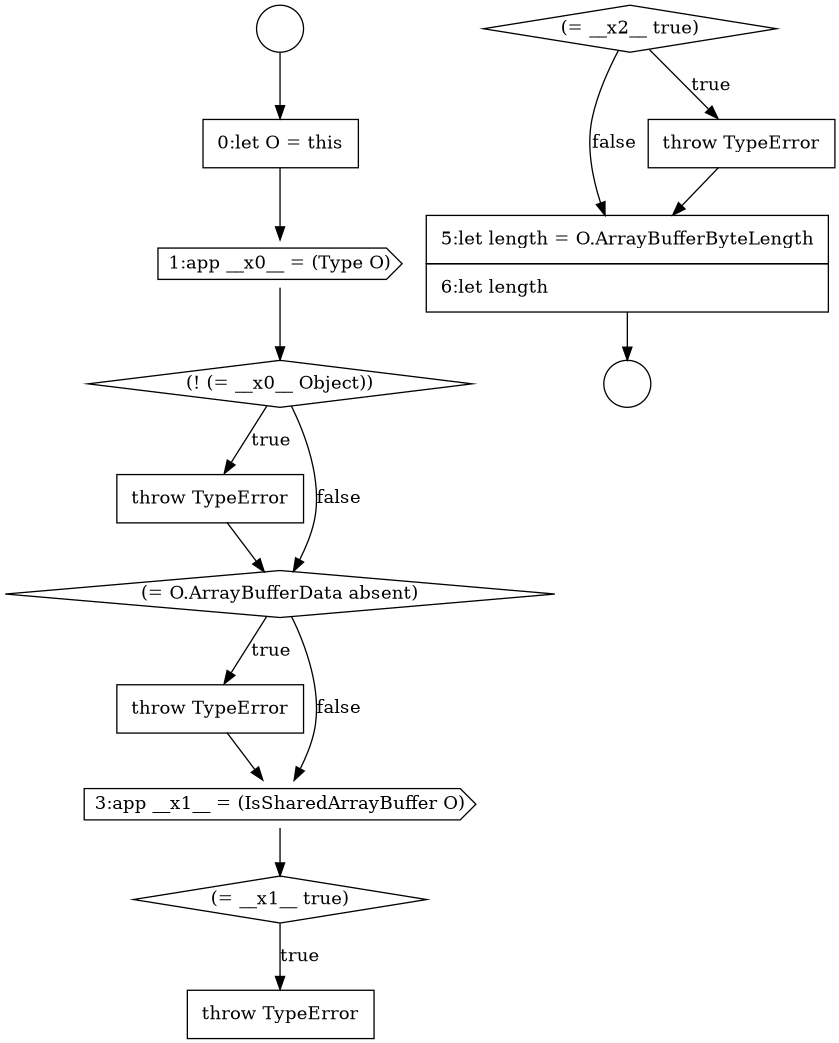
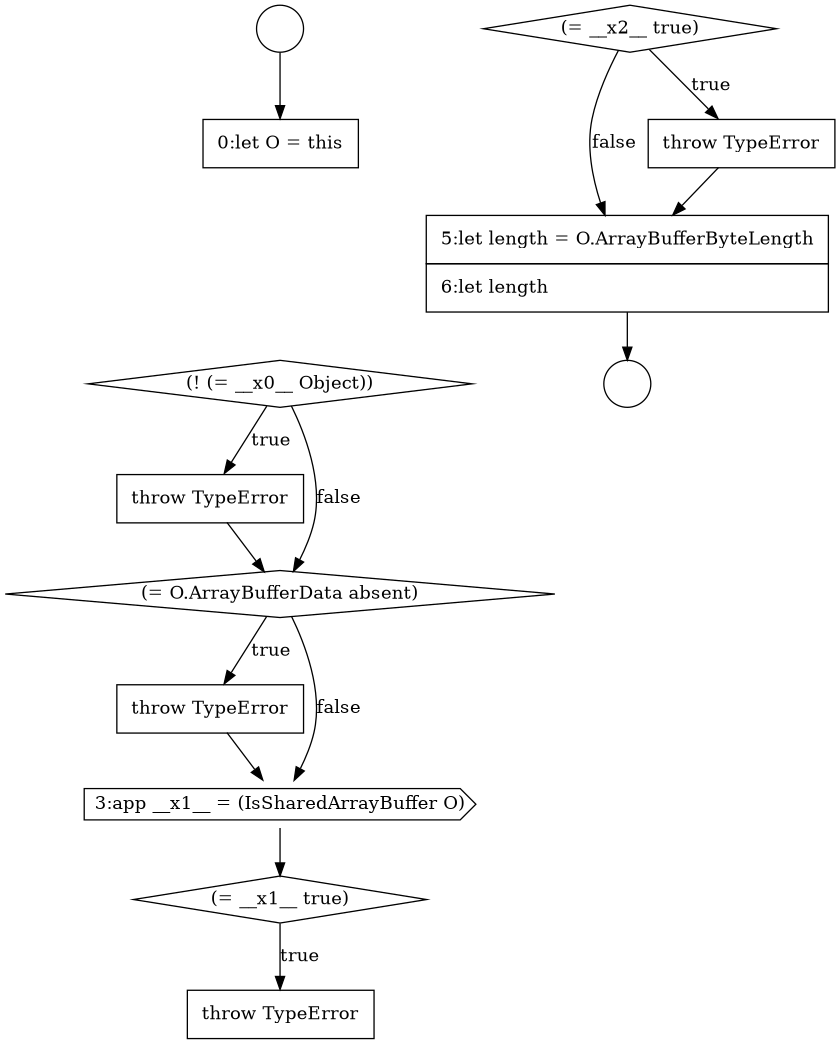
(280, 264) -> none
